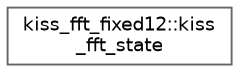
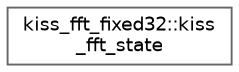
(120, 36) -> (120, 36)
